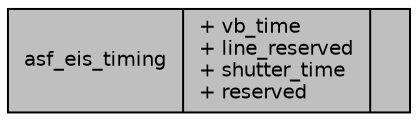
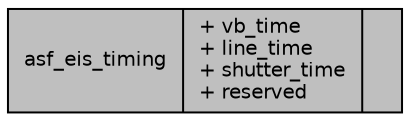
(277, 49) -> (257, 49)
